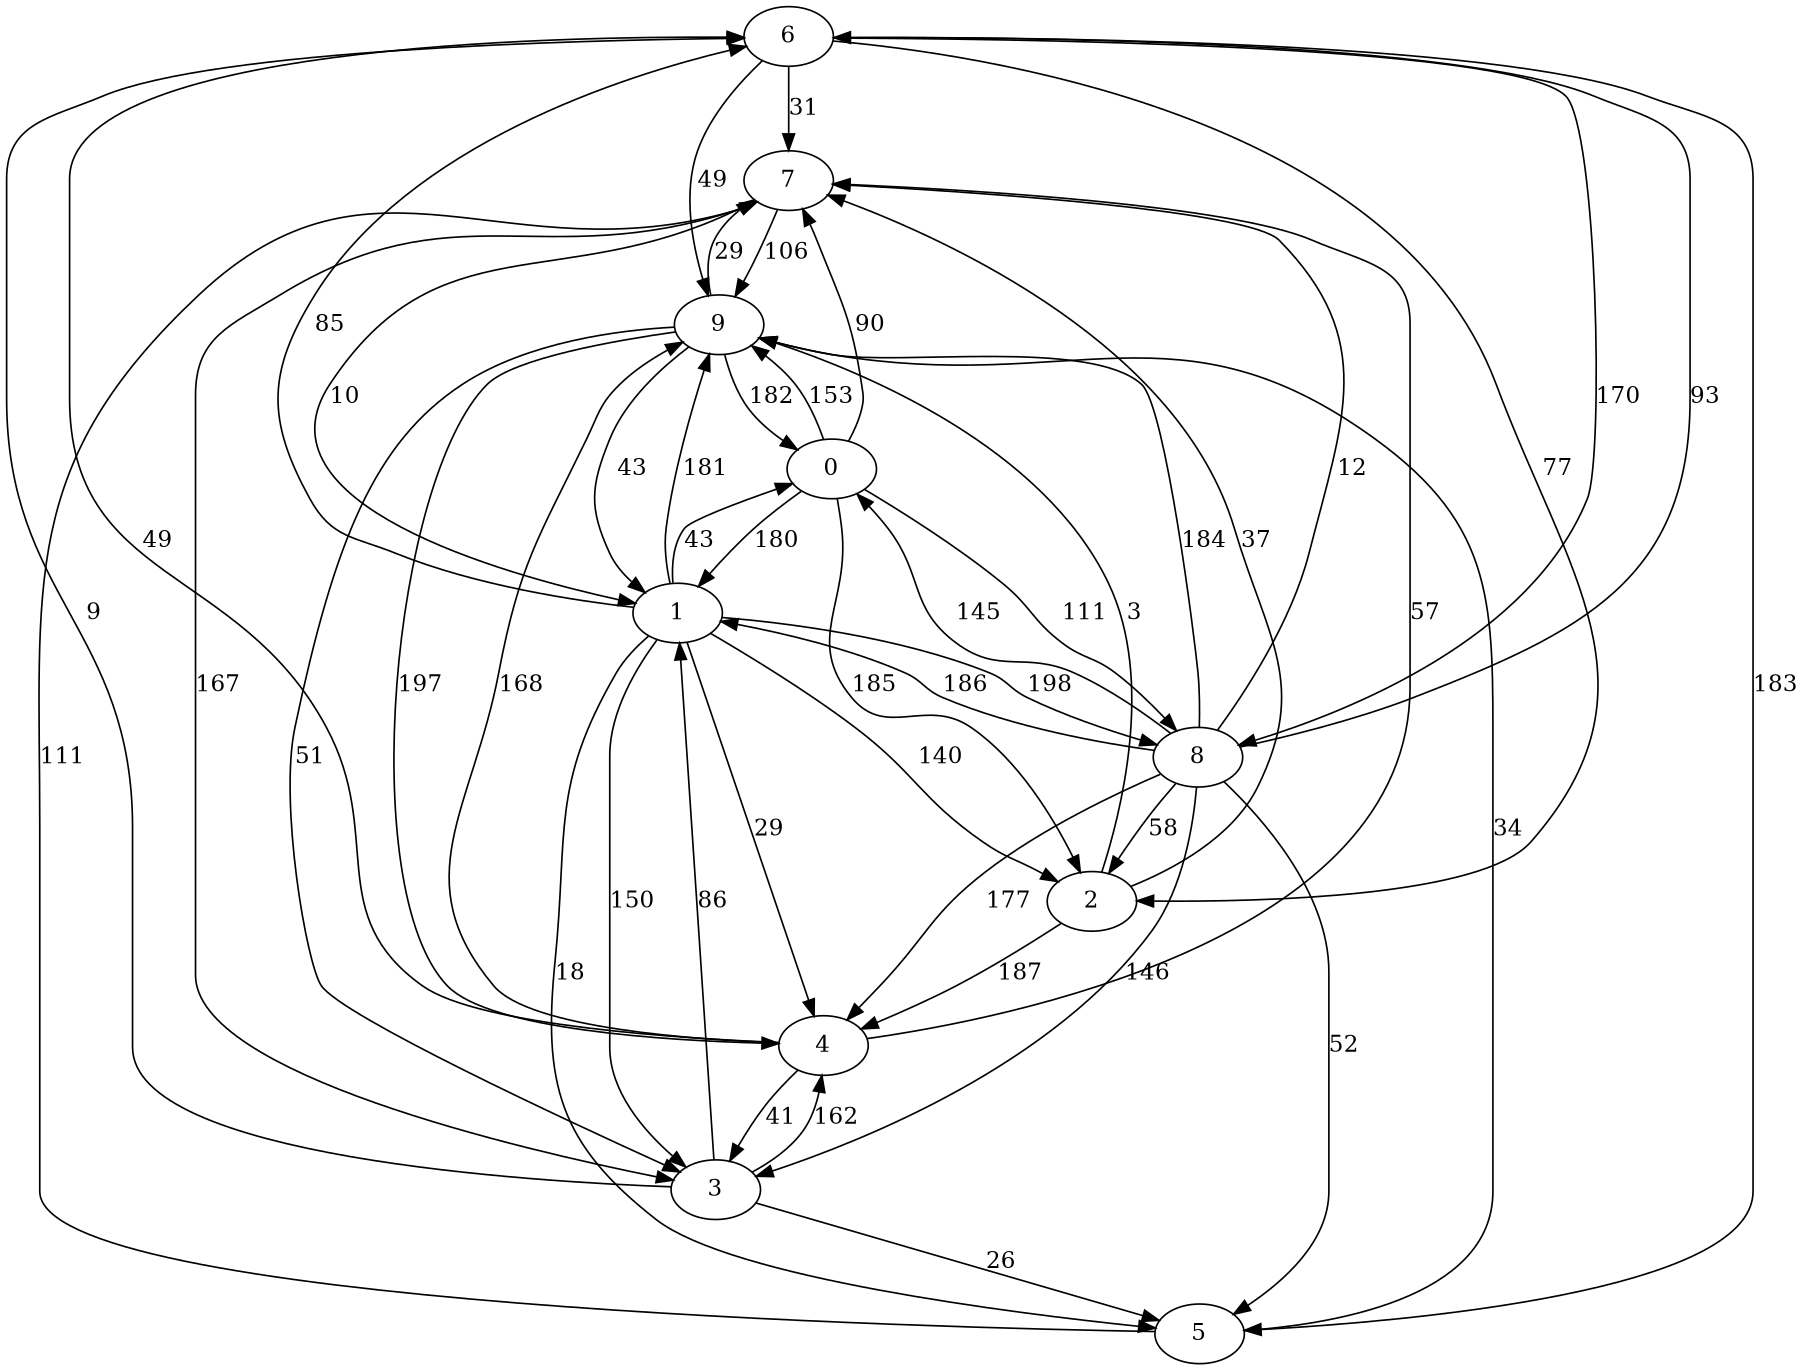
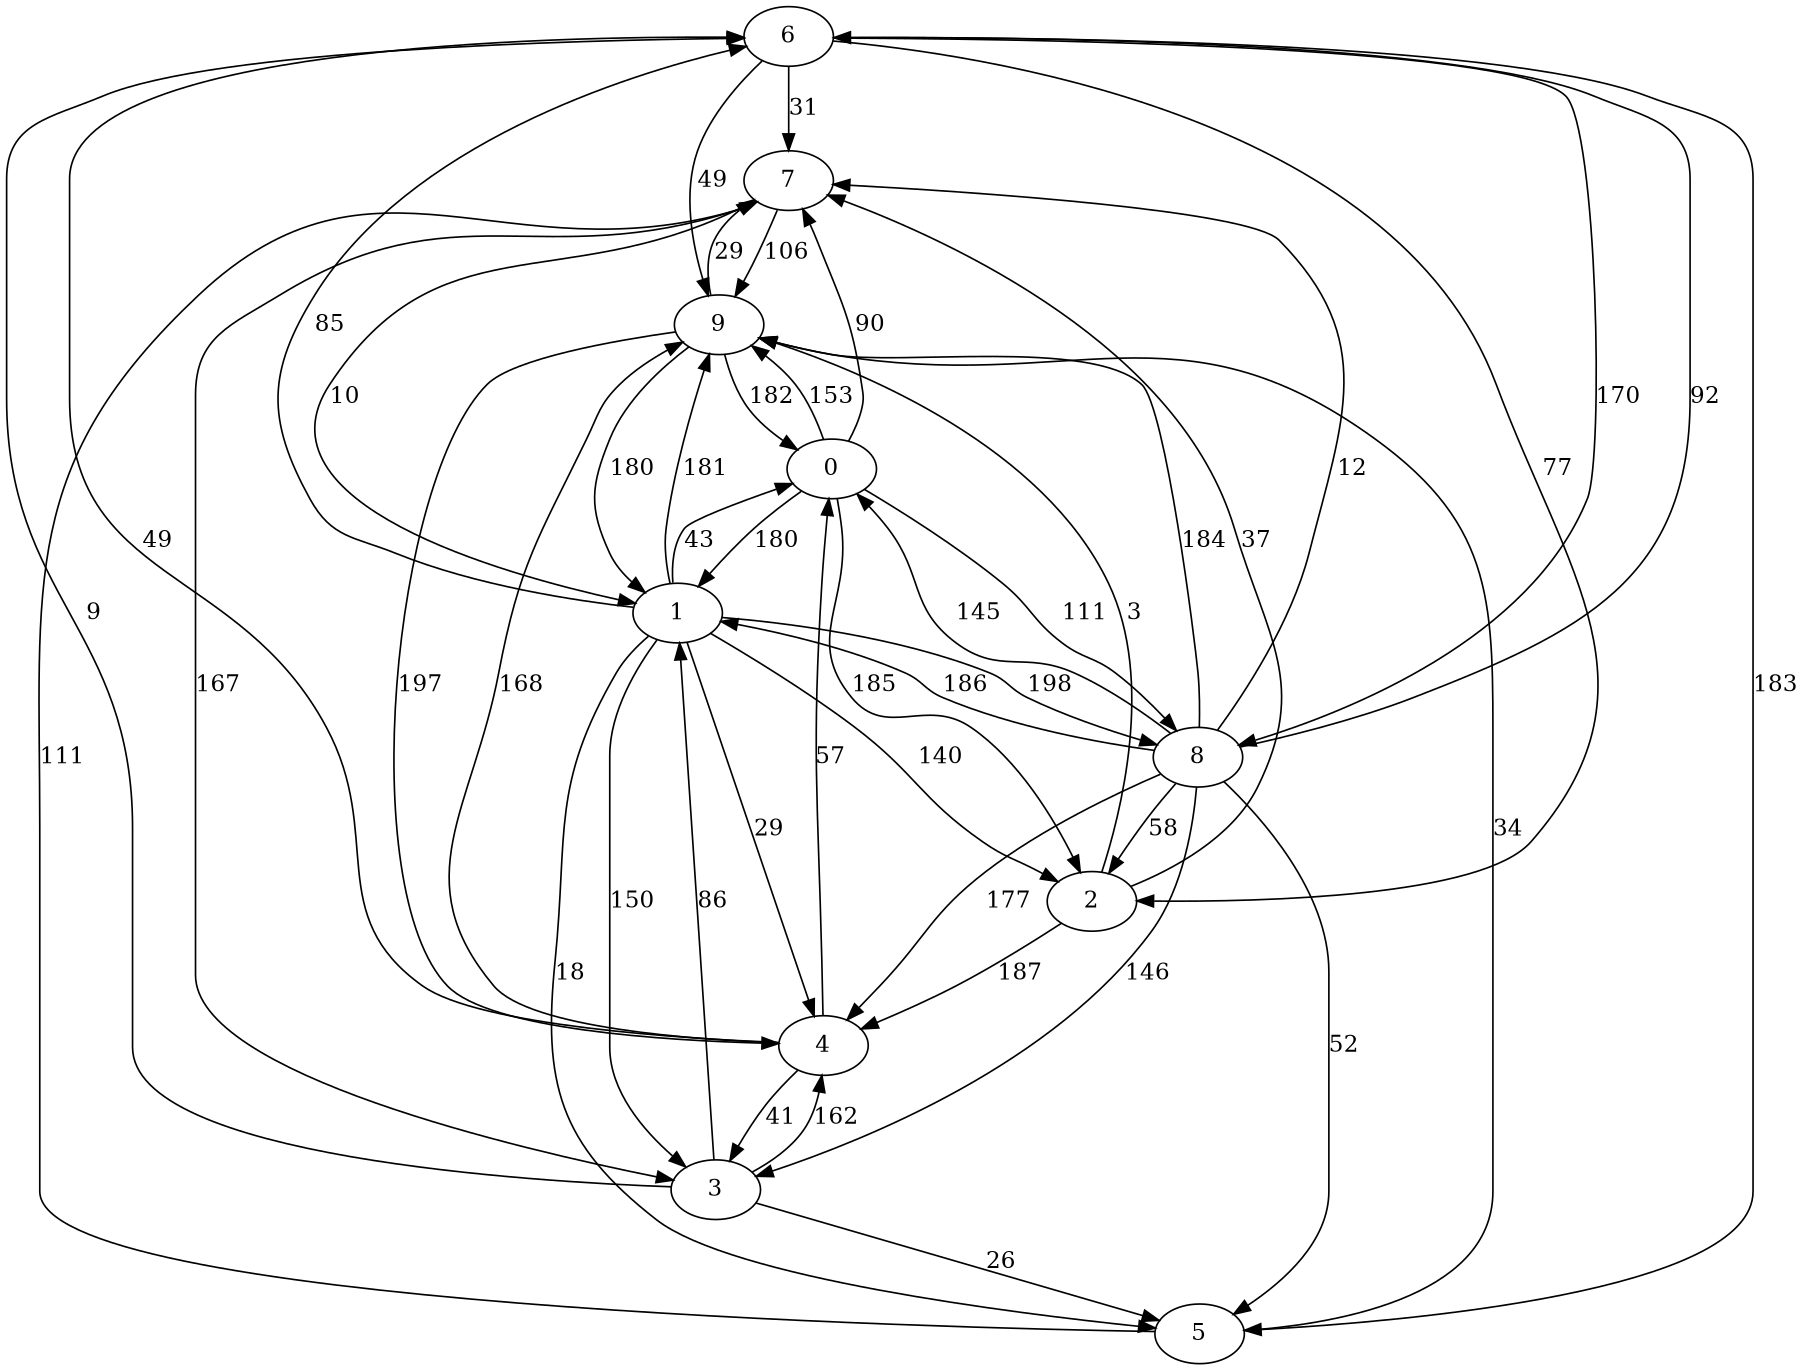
(1706, 397) -> (1706, 397)
(633, 469) -> (633, 469)
(1410, 551) -> (816, 765)
(293, 746) -> none
